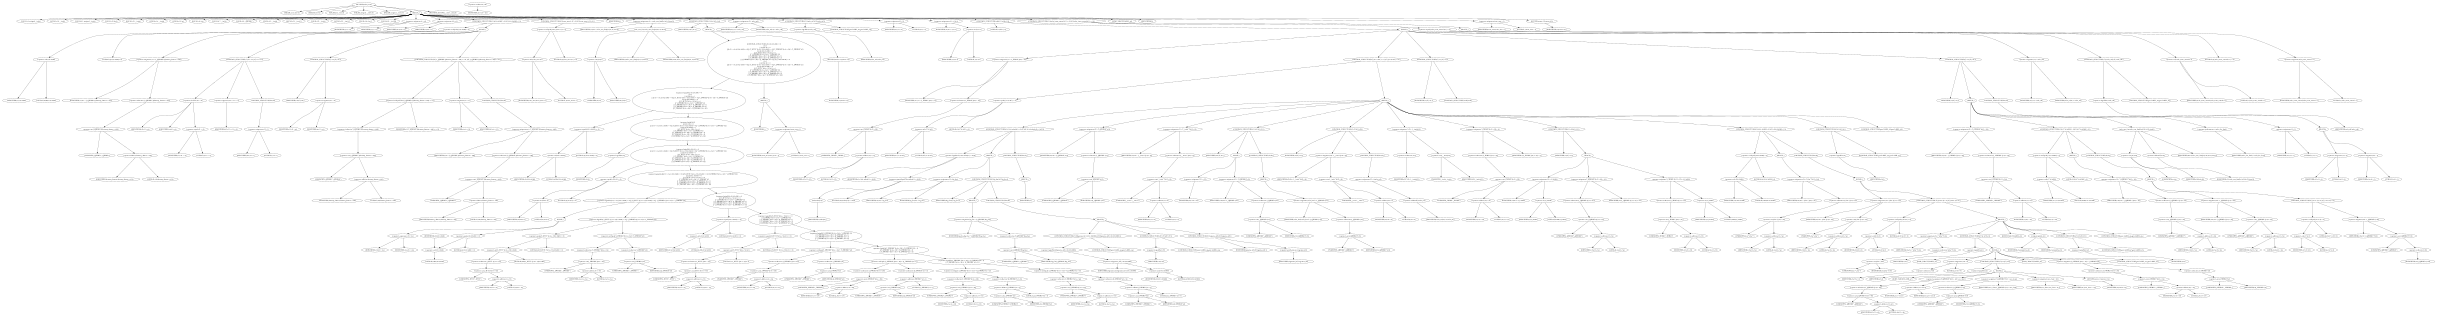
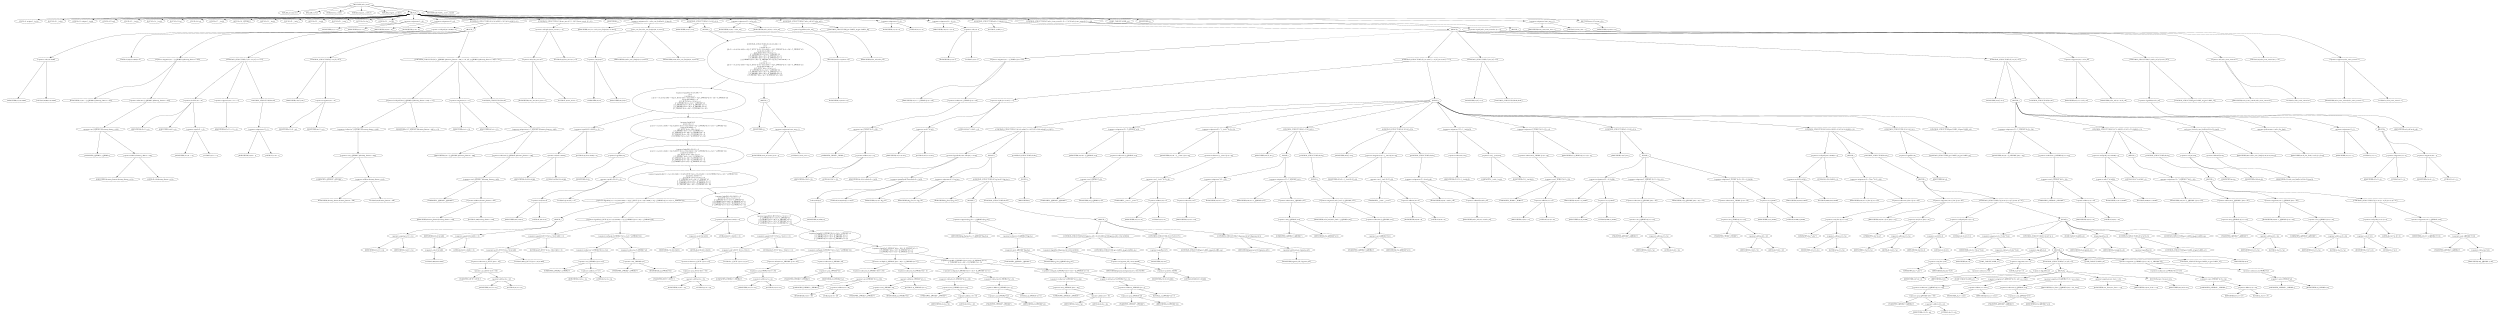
none -> (1201, 190)
none -> (1443, 201)
